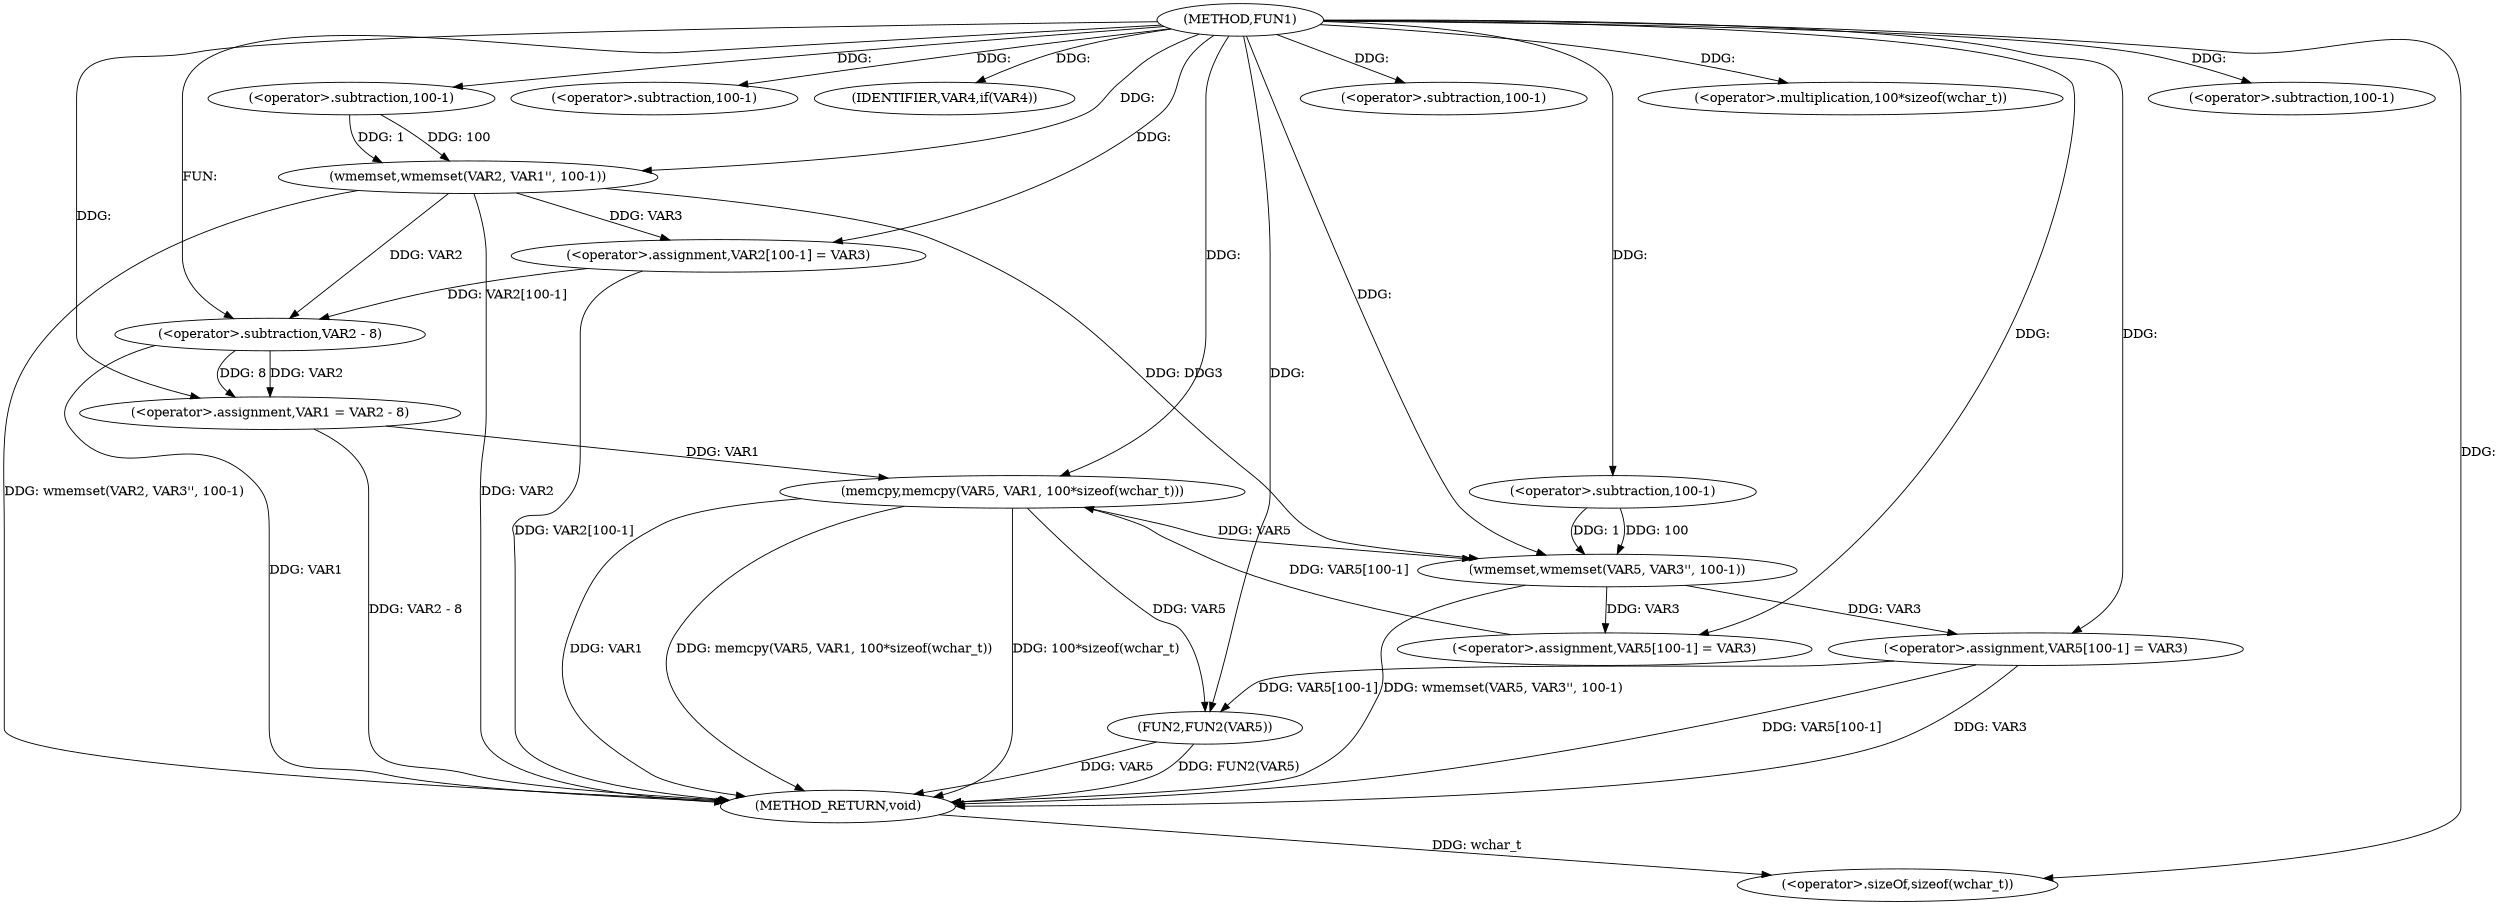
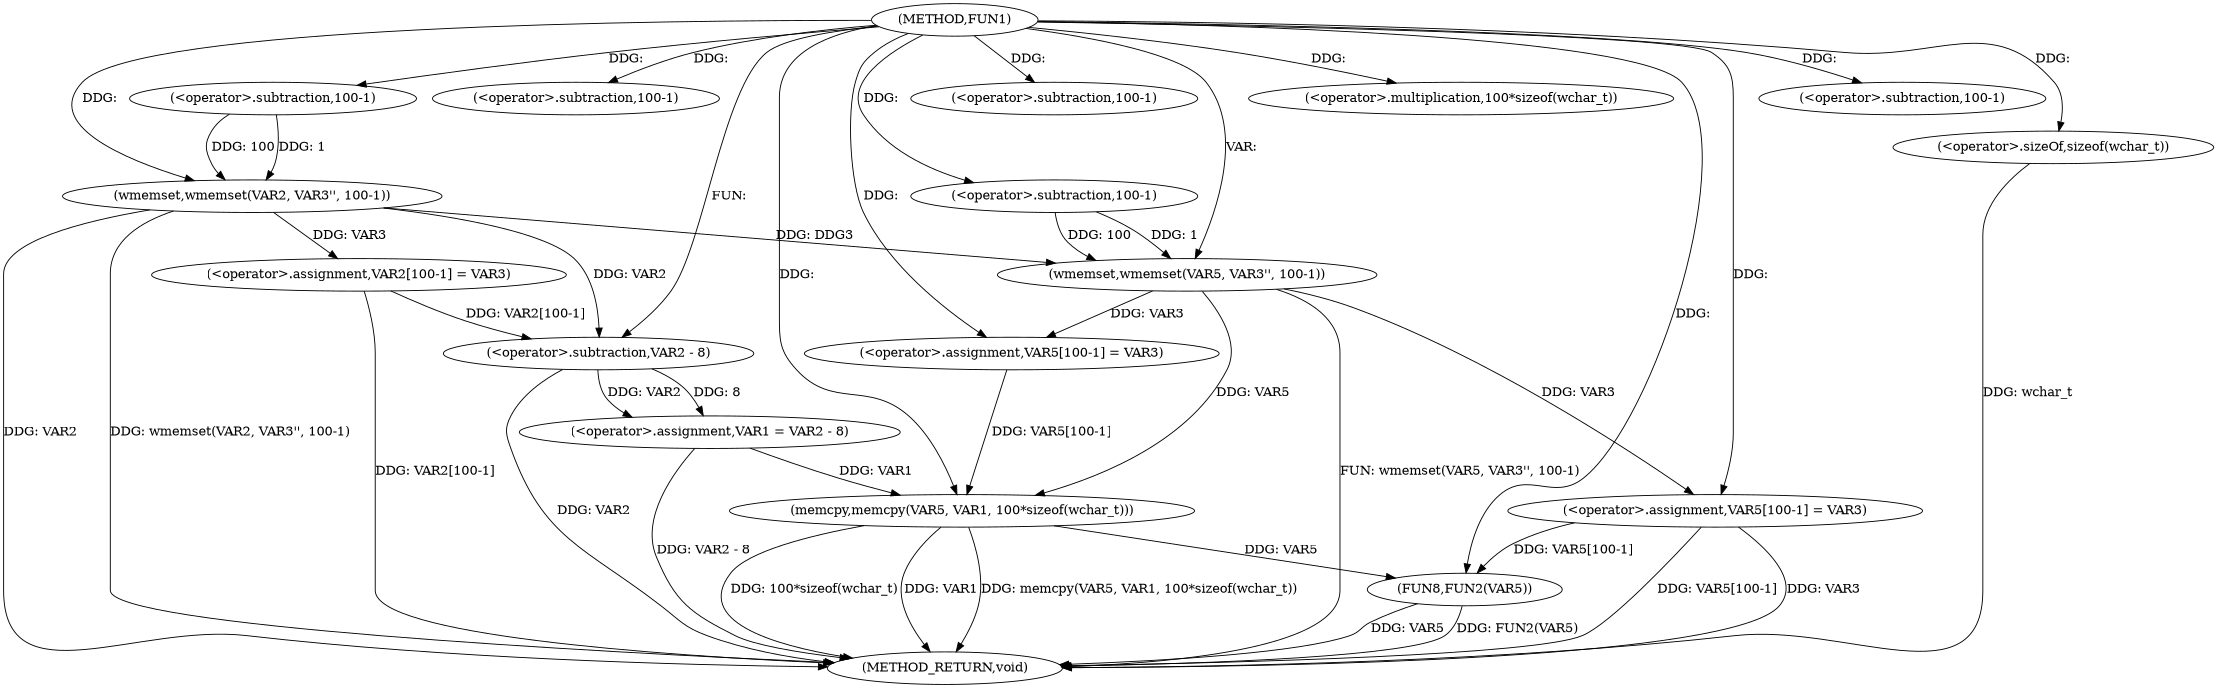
(493, 35) -> none
(945, 99) -> none
(468, 177) -> (252, 196)
(1054, 178) -> none
(1376, 295) -> (1244, 147)
(1272, 543) -> (1183, 423)
(306, 571) -> (594, 511)
(1503, 689) -> (1460, 472)
(1205, 728) -> (1465, 590)
(1351, 845) -> (1768, 635)
